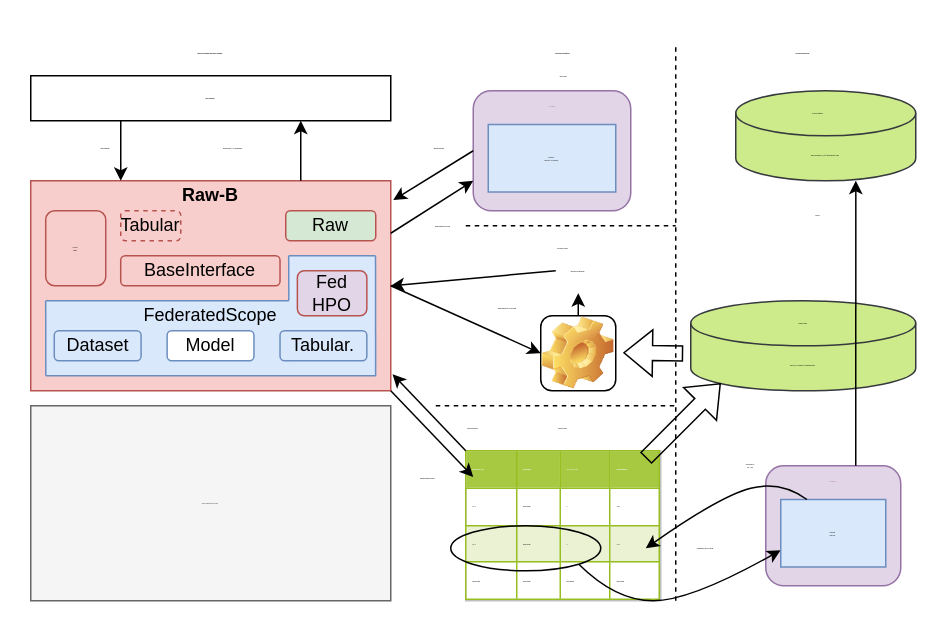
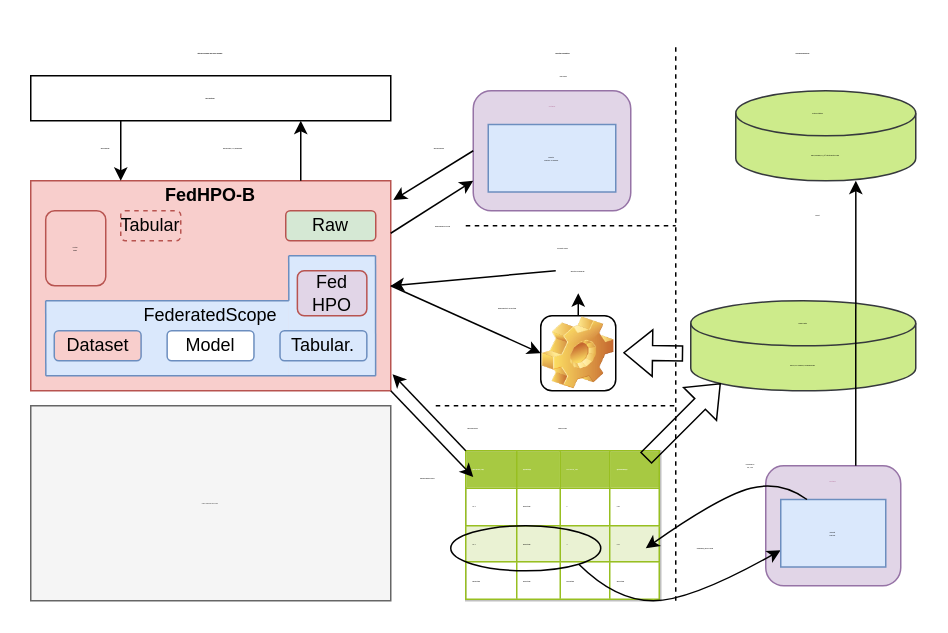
(211, 196) -> (211, 196)
(200, 271) -> none
(98, 346) -> (98, 346)
